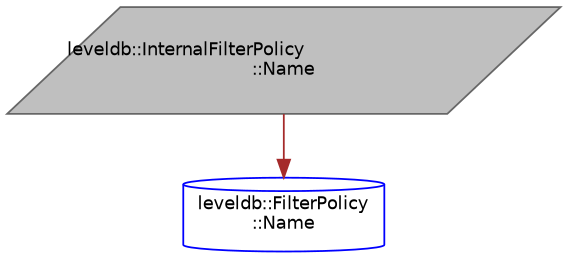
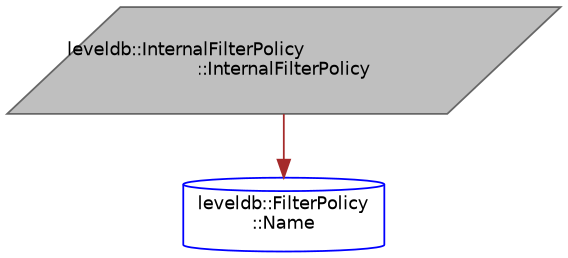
(284, 60) -> (284, 60)
